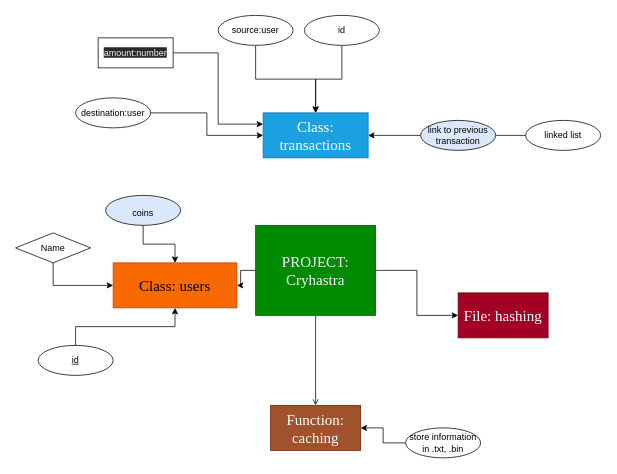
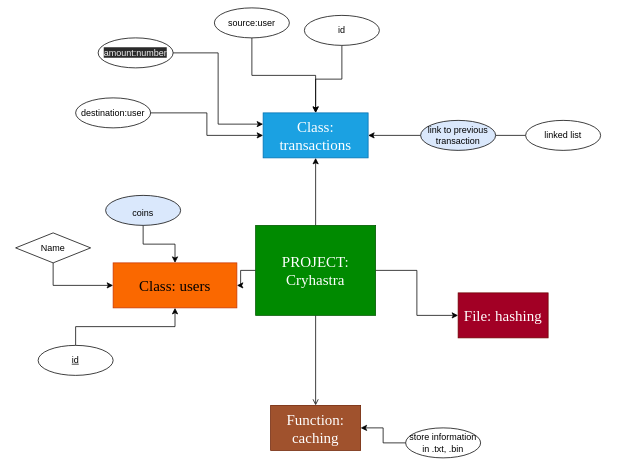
(255, 30) -> (252, 23)
(135, 53) -> (135, 53)
none -> (315, 194)
